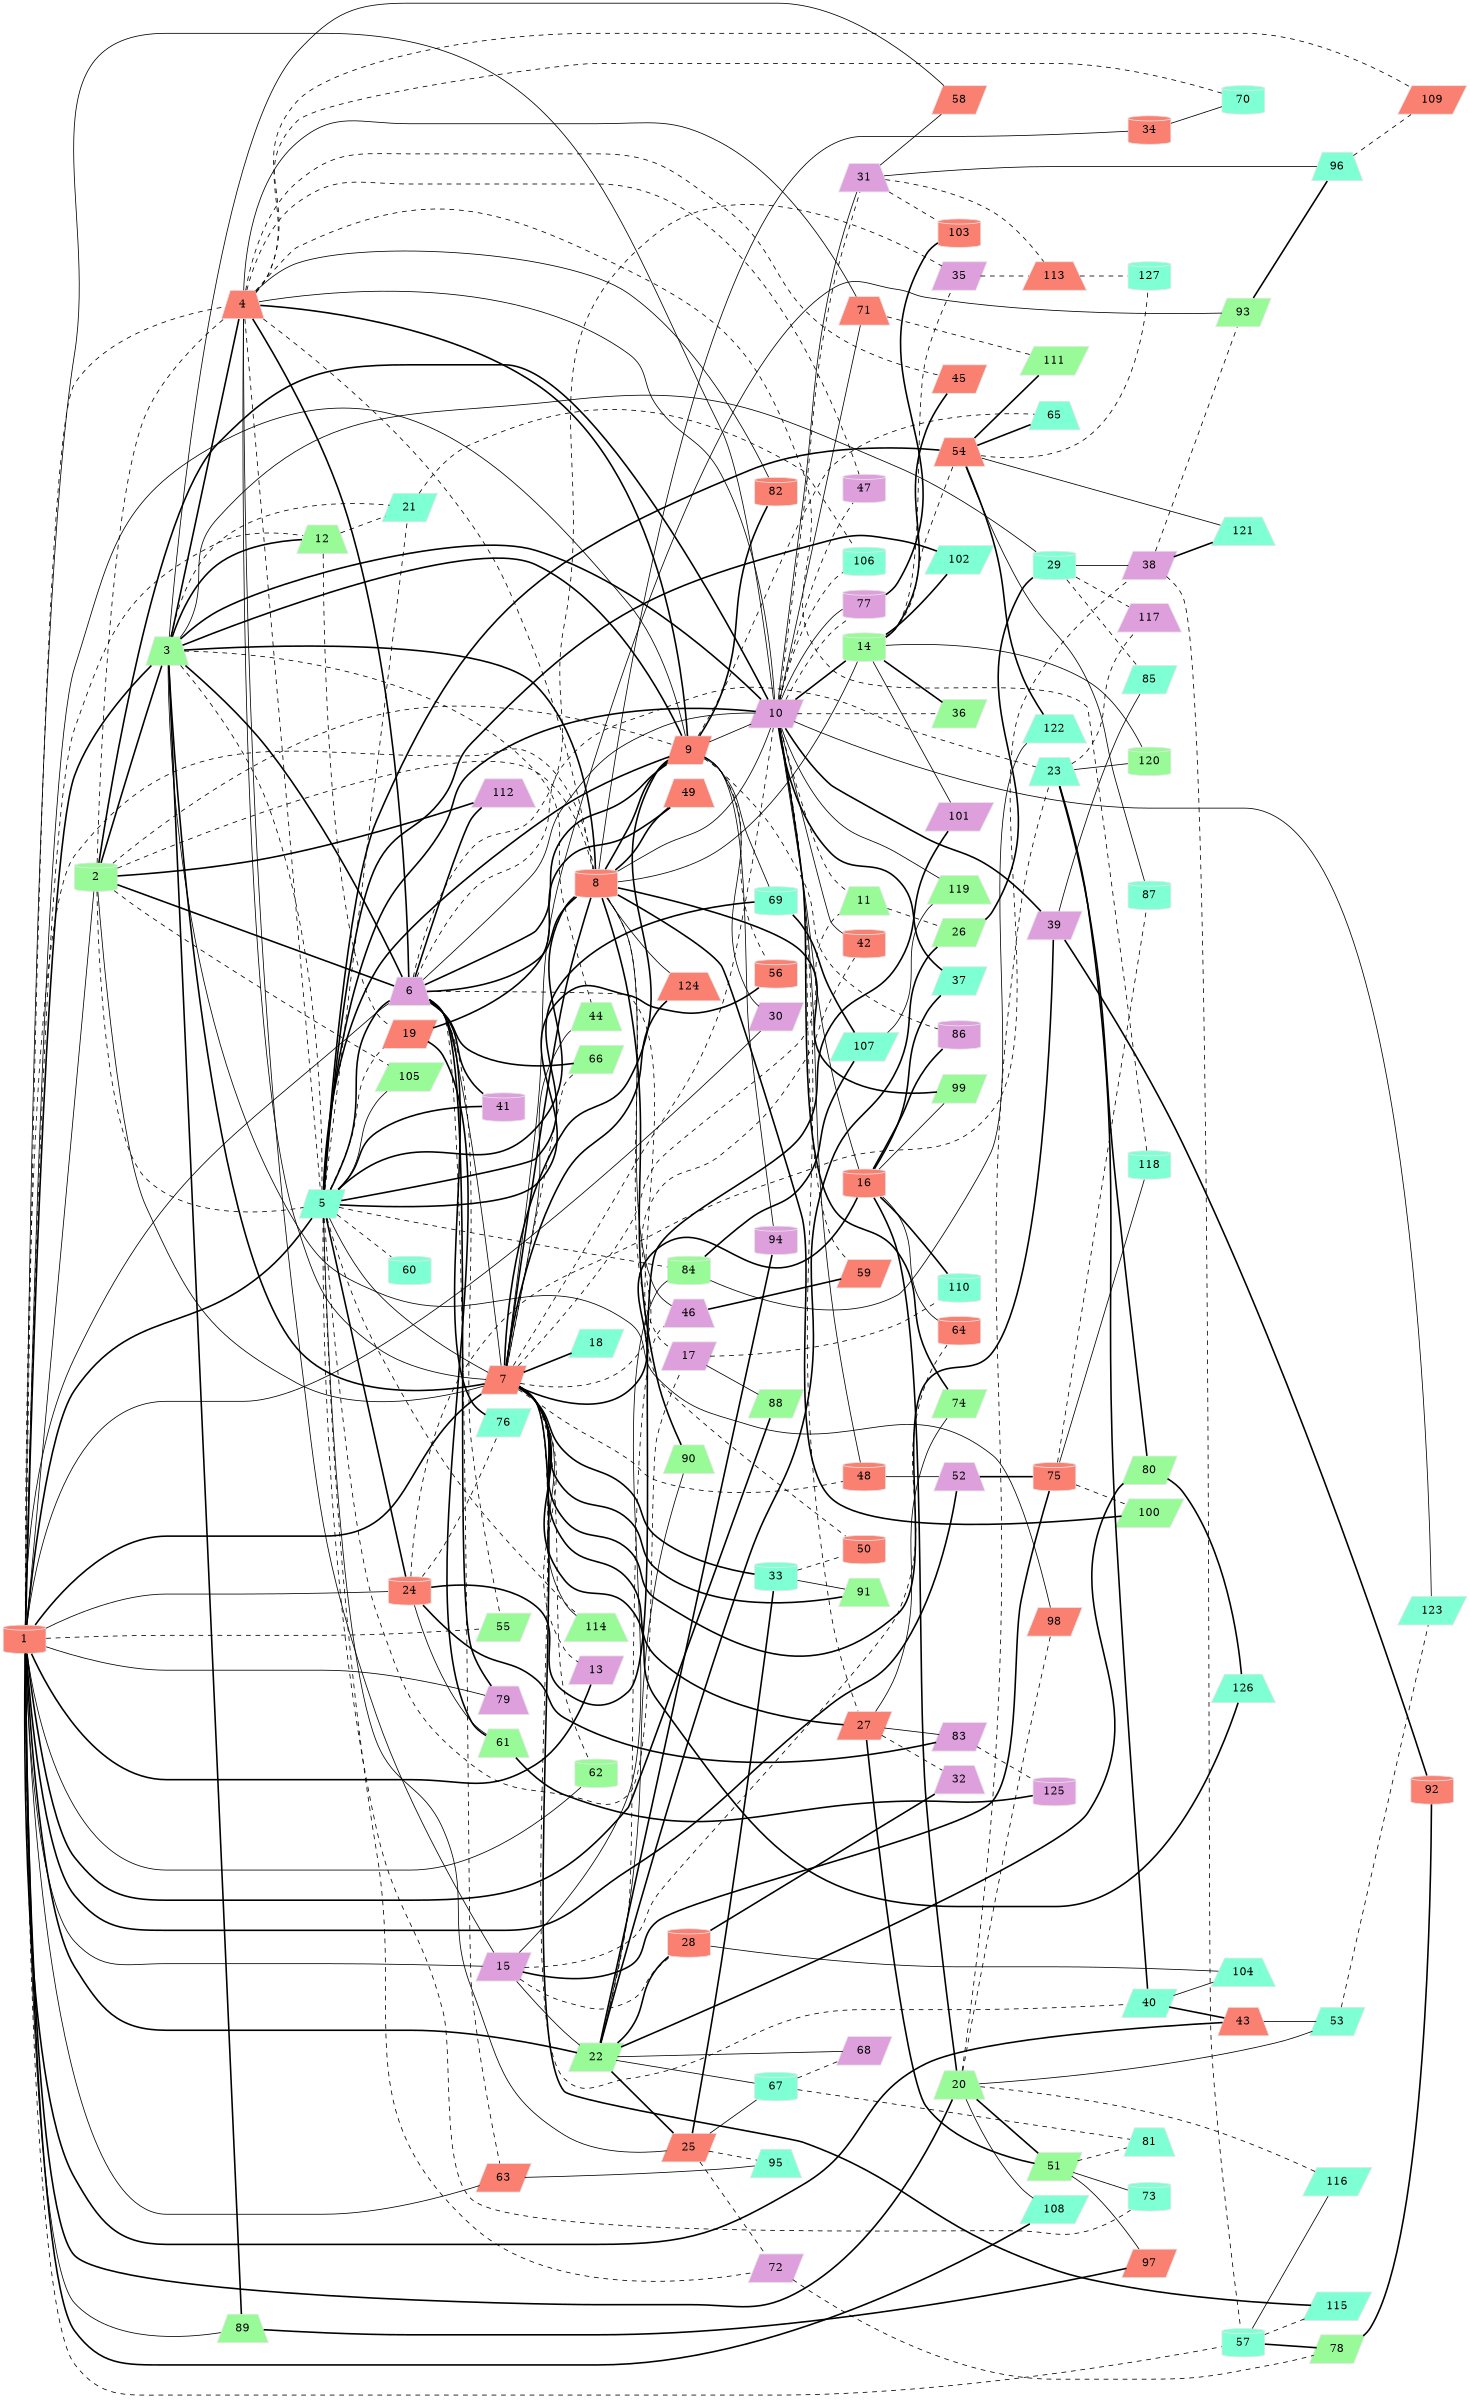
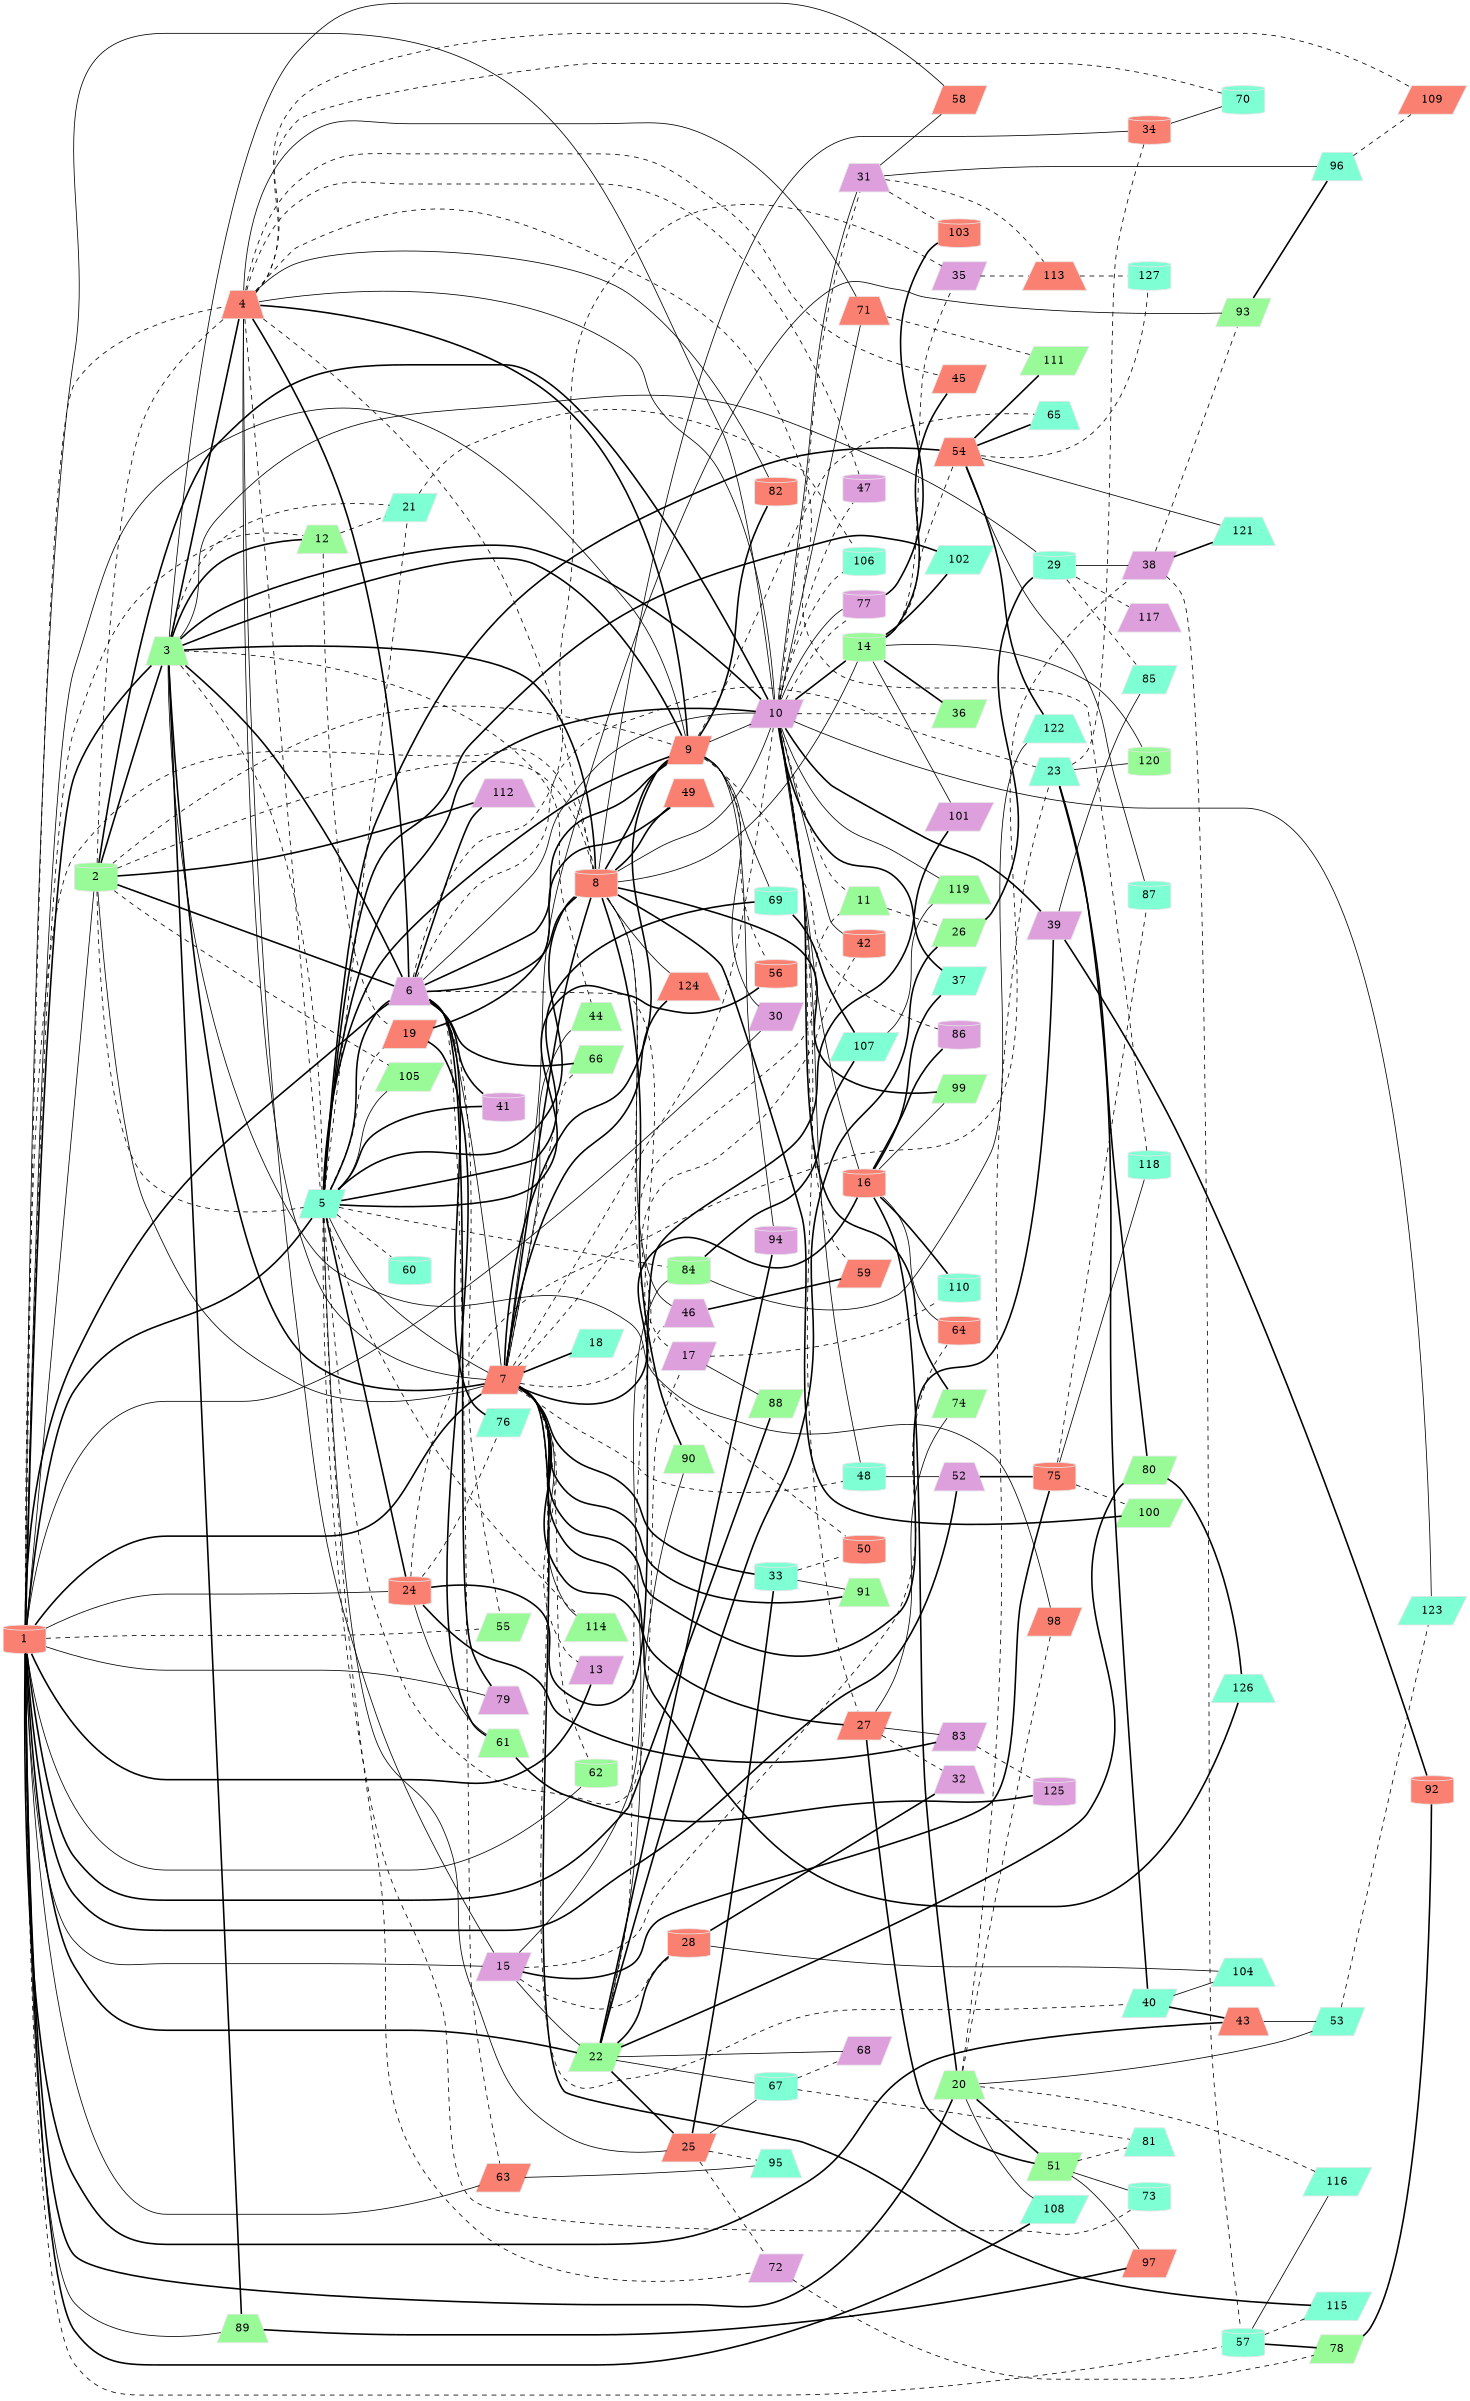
(1104, 703) -> (1110, 457)
(124, 1268) -> (124, 1268)
(864, 1477) -> (864, 1477)
